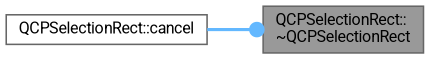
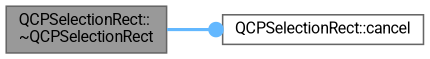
(229, 30) -> (188, 30)
